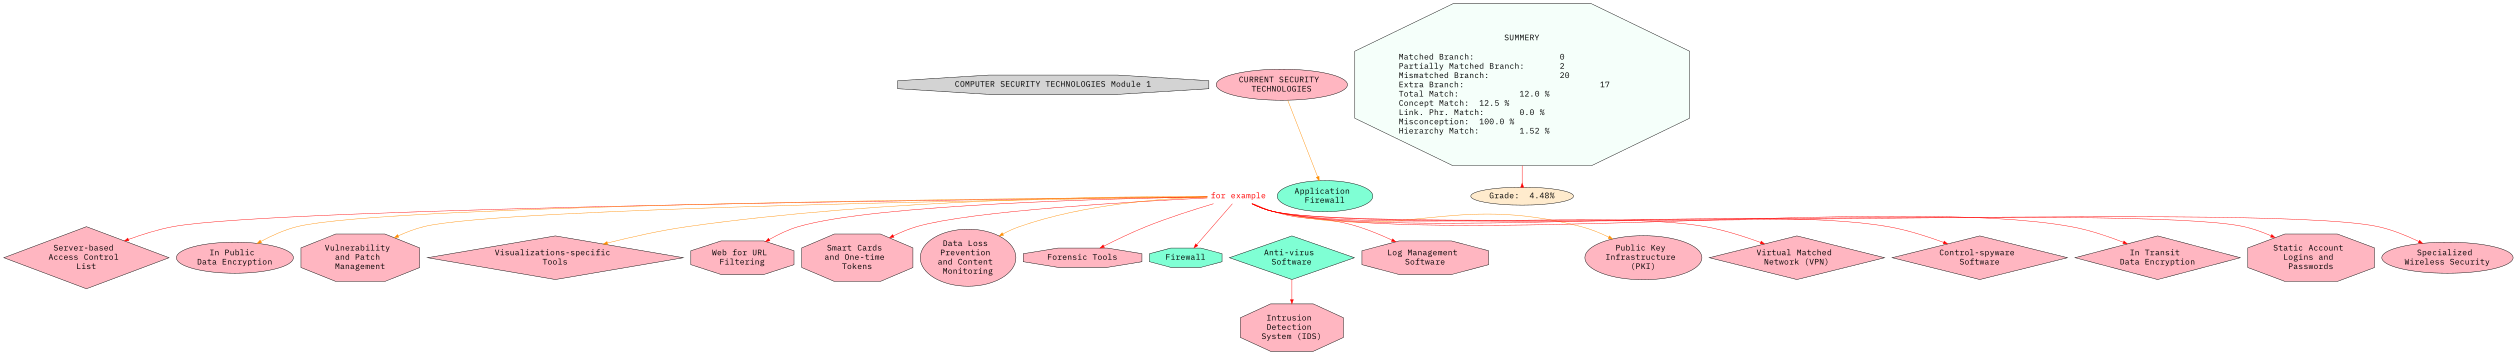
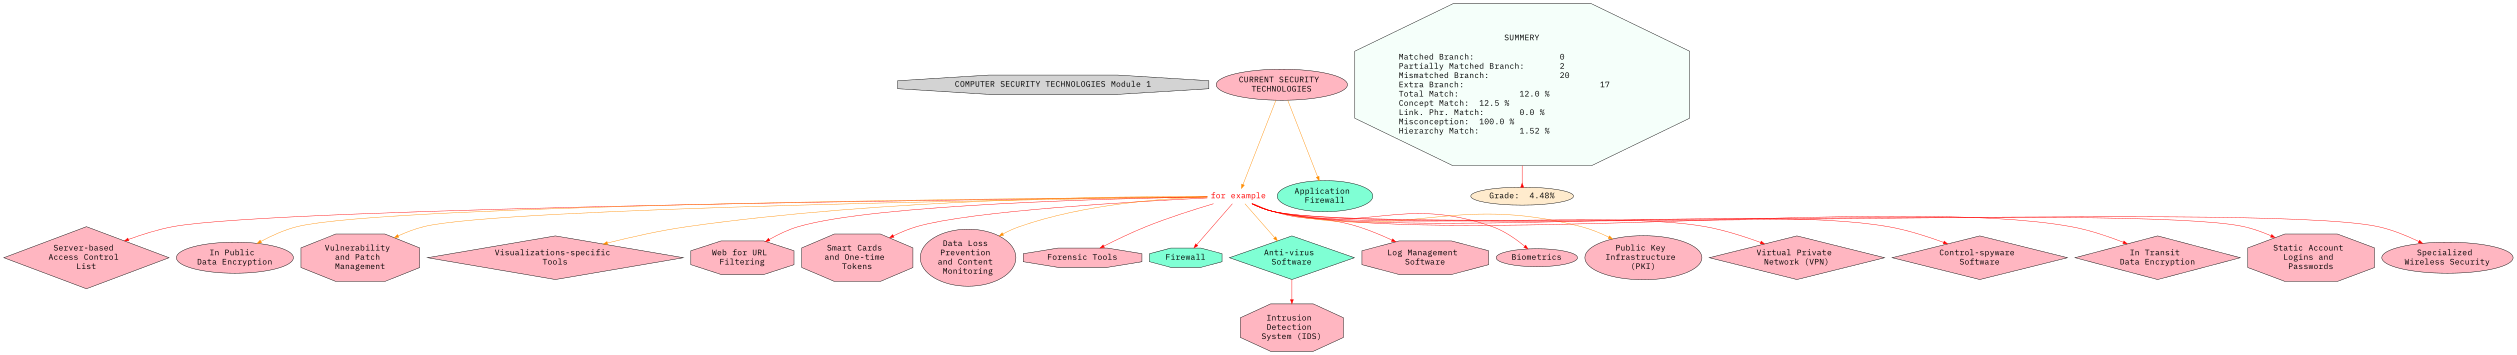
none -> (1259, 142)
none -> (1260, 221)
none -> (1537, 258)
(1797, 258) -> (1797, 258)
